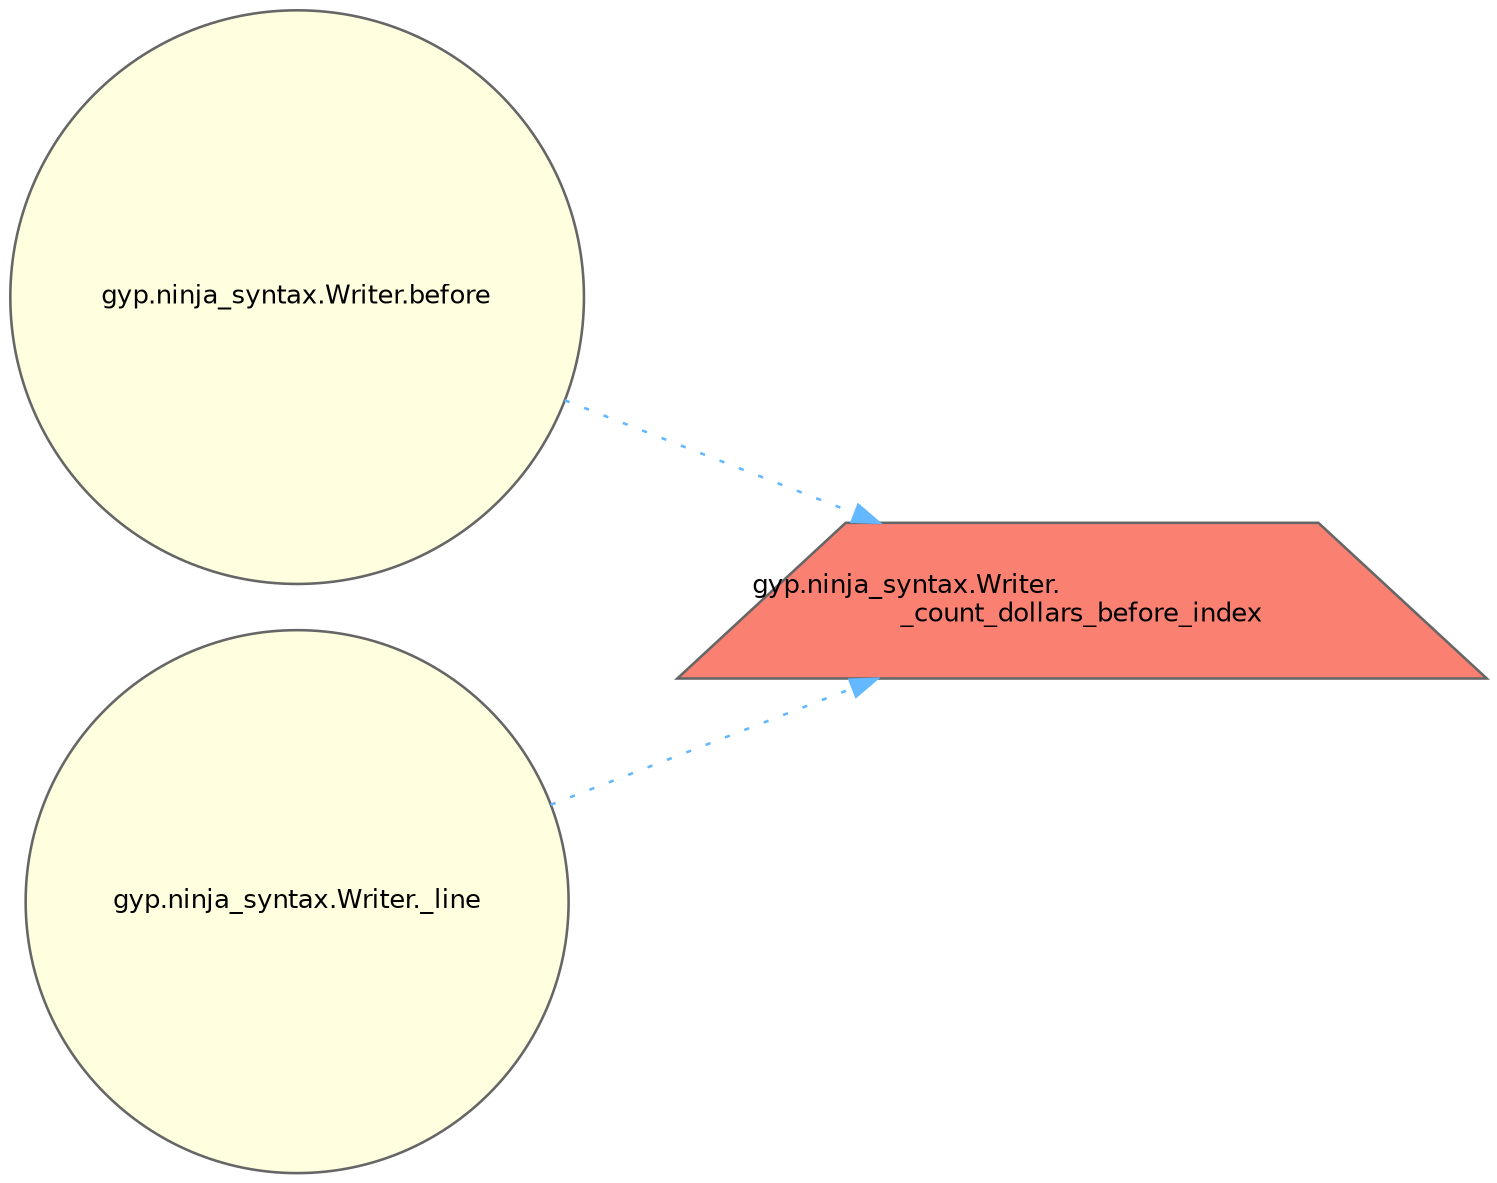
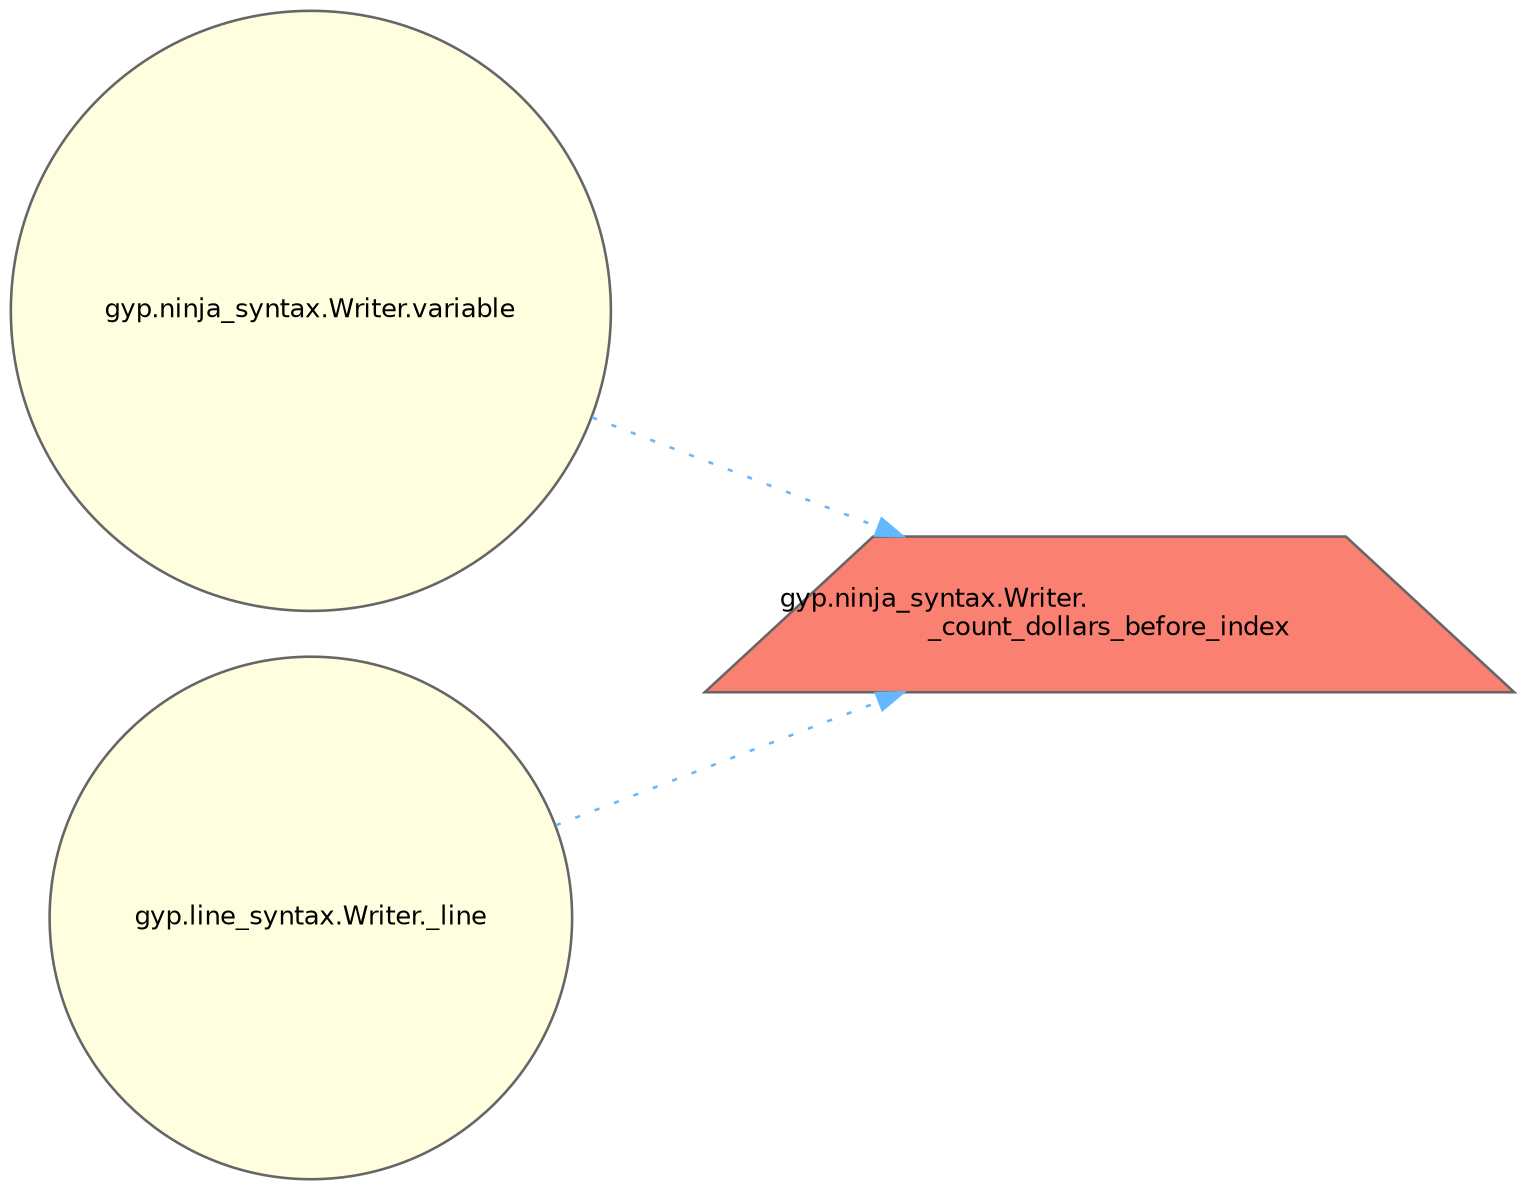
(297, 297) -> (311, 311)
(297, 902) -> (311, 918)
